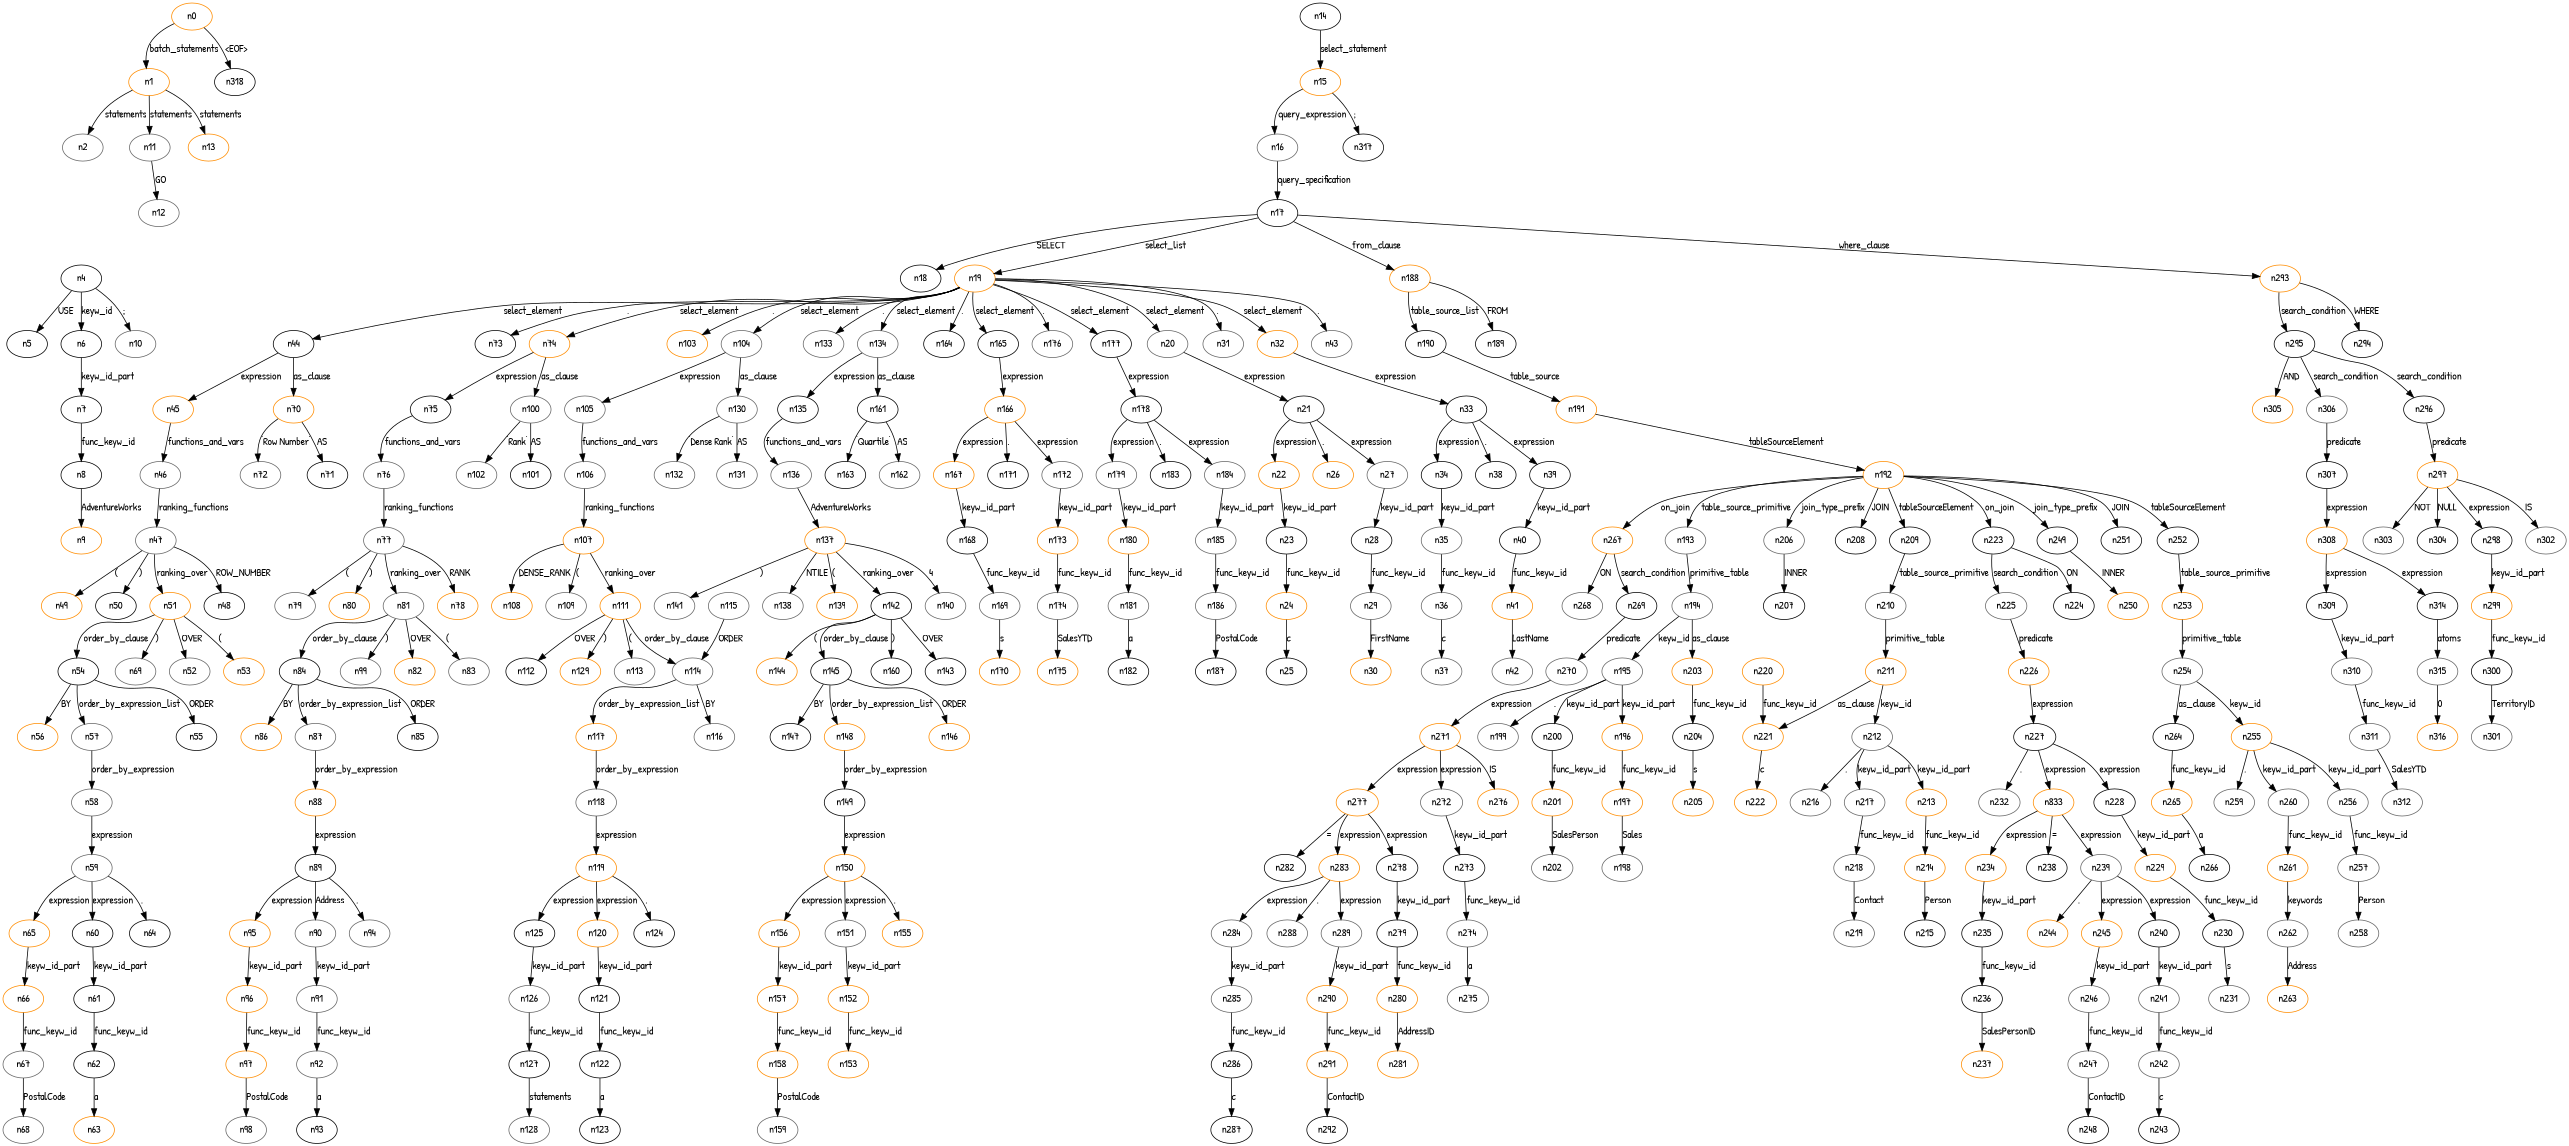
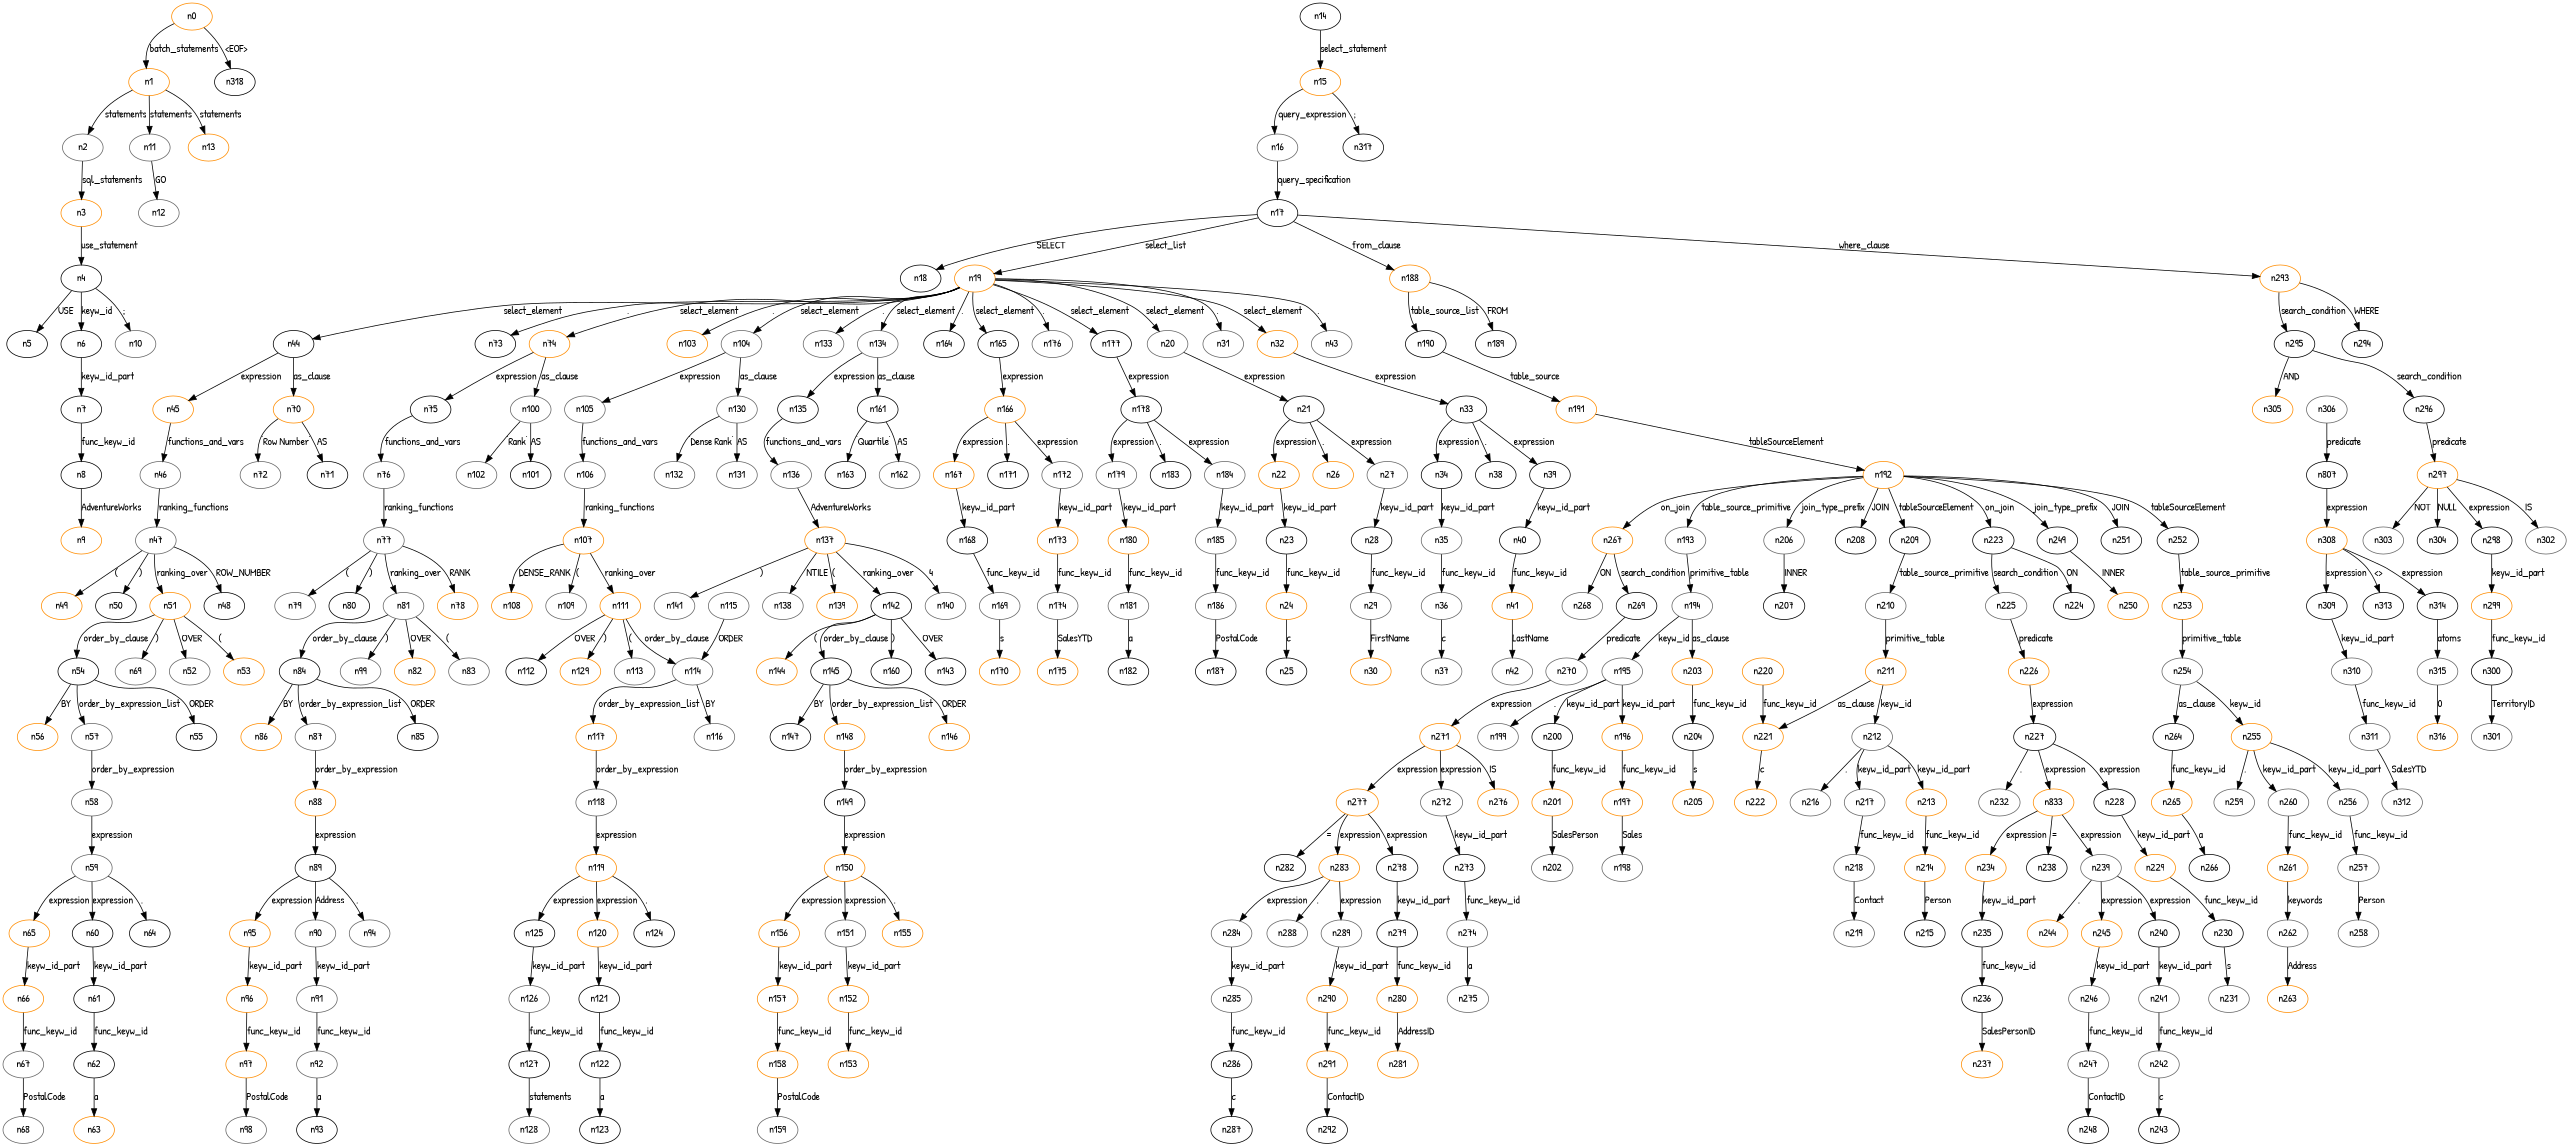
none -> (81, 213)
(2309, 373) -> none
(2327, 475) -> (2327, 475)
(349, 606) -> (349, 606)
none -> (2383, 606)
